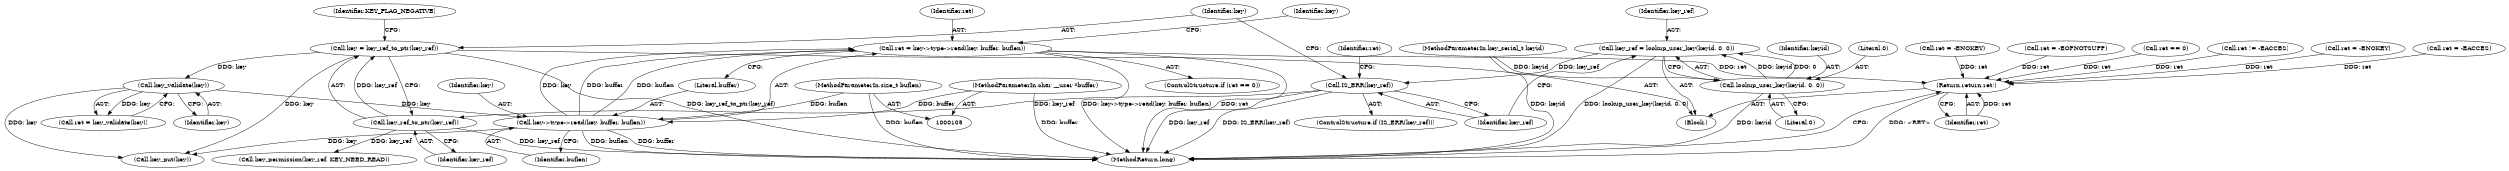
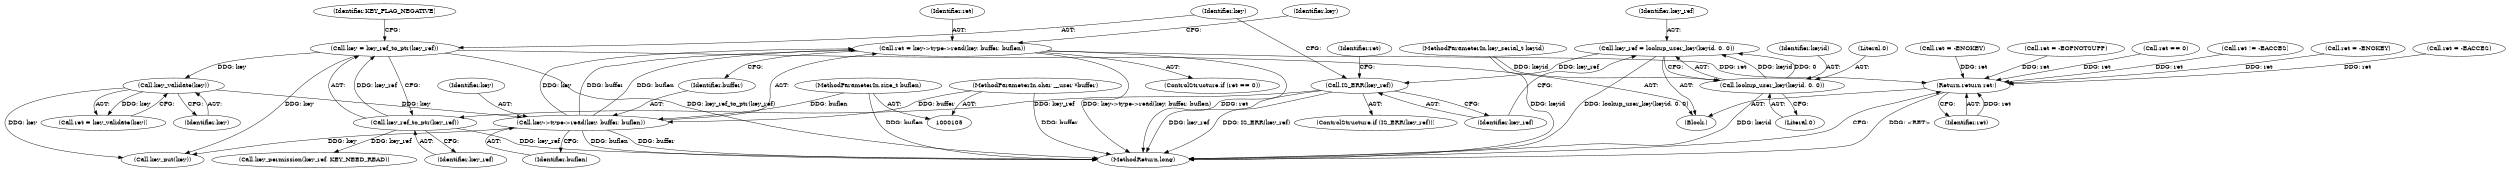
(717, 86) -> (717, 86)
